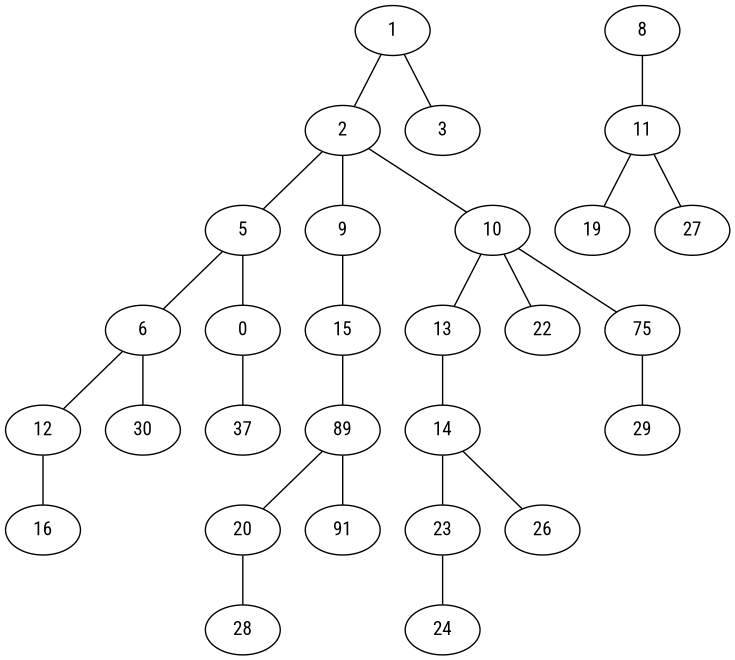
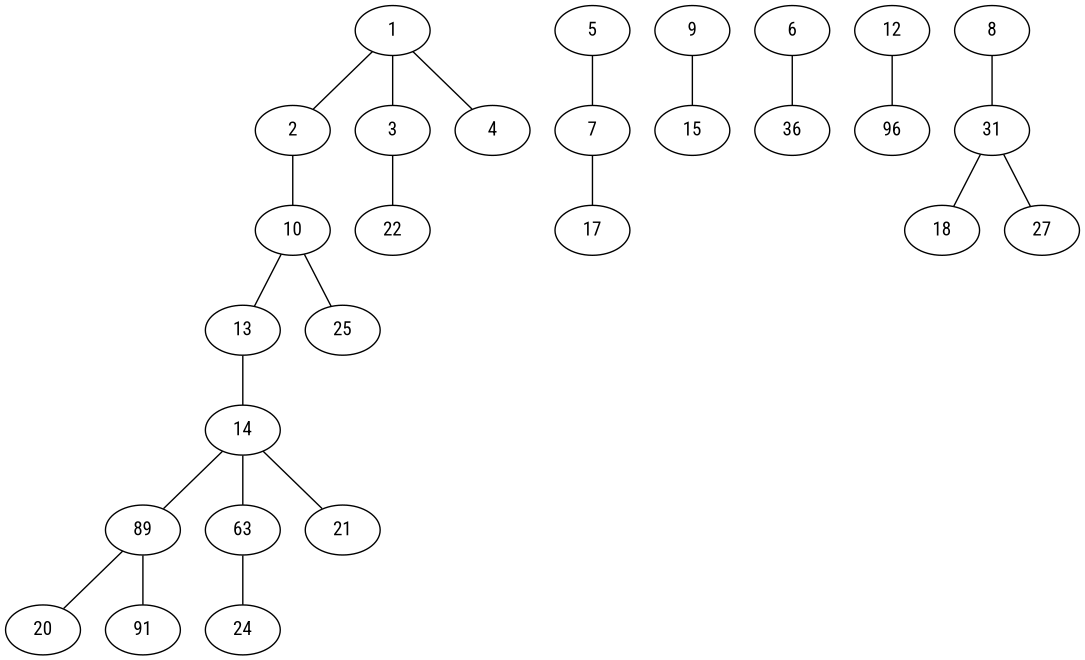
none -> (493, 130)
(642, 130) -> (992, 130)
(293, 180) -> none
(343, 181) -> none
(592, 230) -> (942, 230)
(193, 280) -> none
(518, 280) -> (393, 181)
(243, 330) -> (592, 130)
(642, 330) -> (343, 330)
(93, 380) -> none
(343, 380) -> (193, 480)
(143, 430) -> (792, 130)
(243, 430) -> (592, 230)
(642, 430) -> none
(43, 530) -> (892, 130)
(443, 530) -> (243, 530)
(543, 530) -> (343, 530)
(243, 630) -> none
